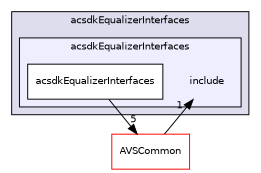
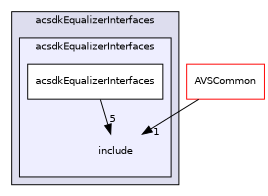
(120, 113) -> (104, 112)
